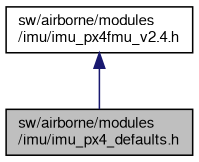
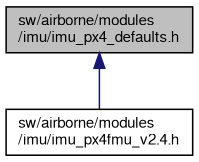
(99, 89) -> (99, 89)
